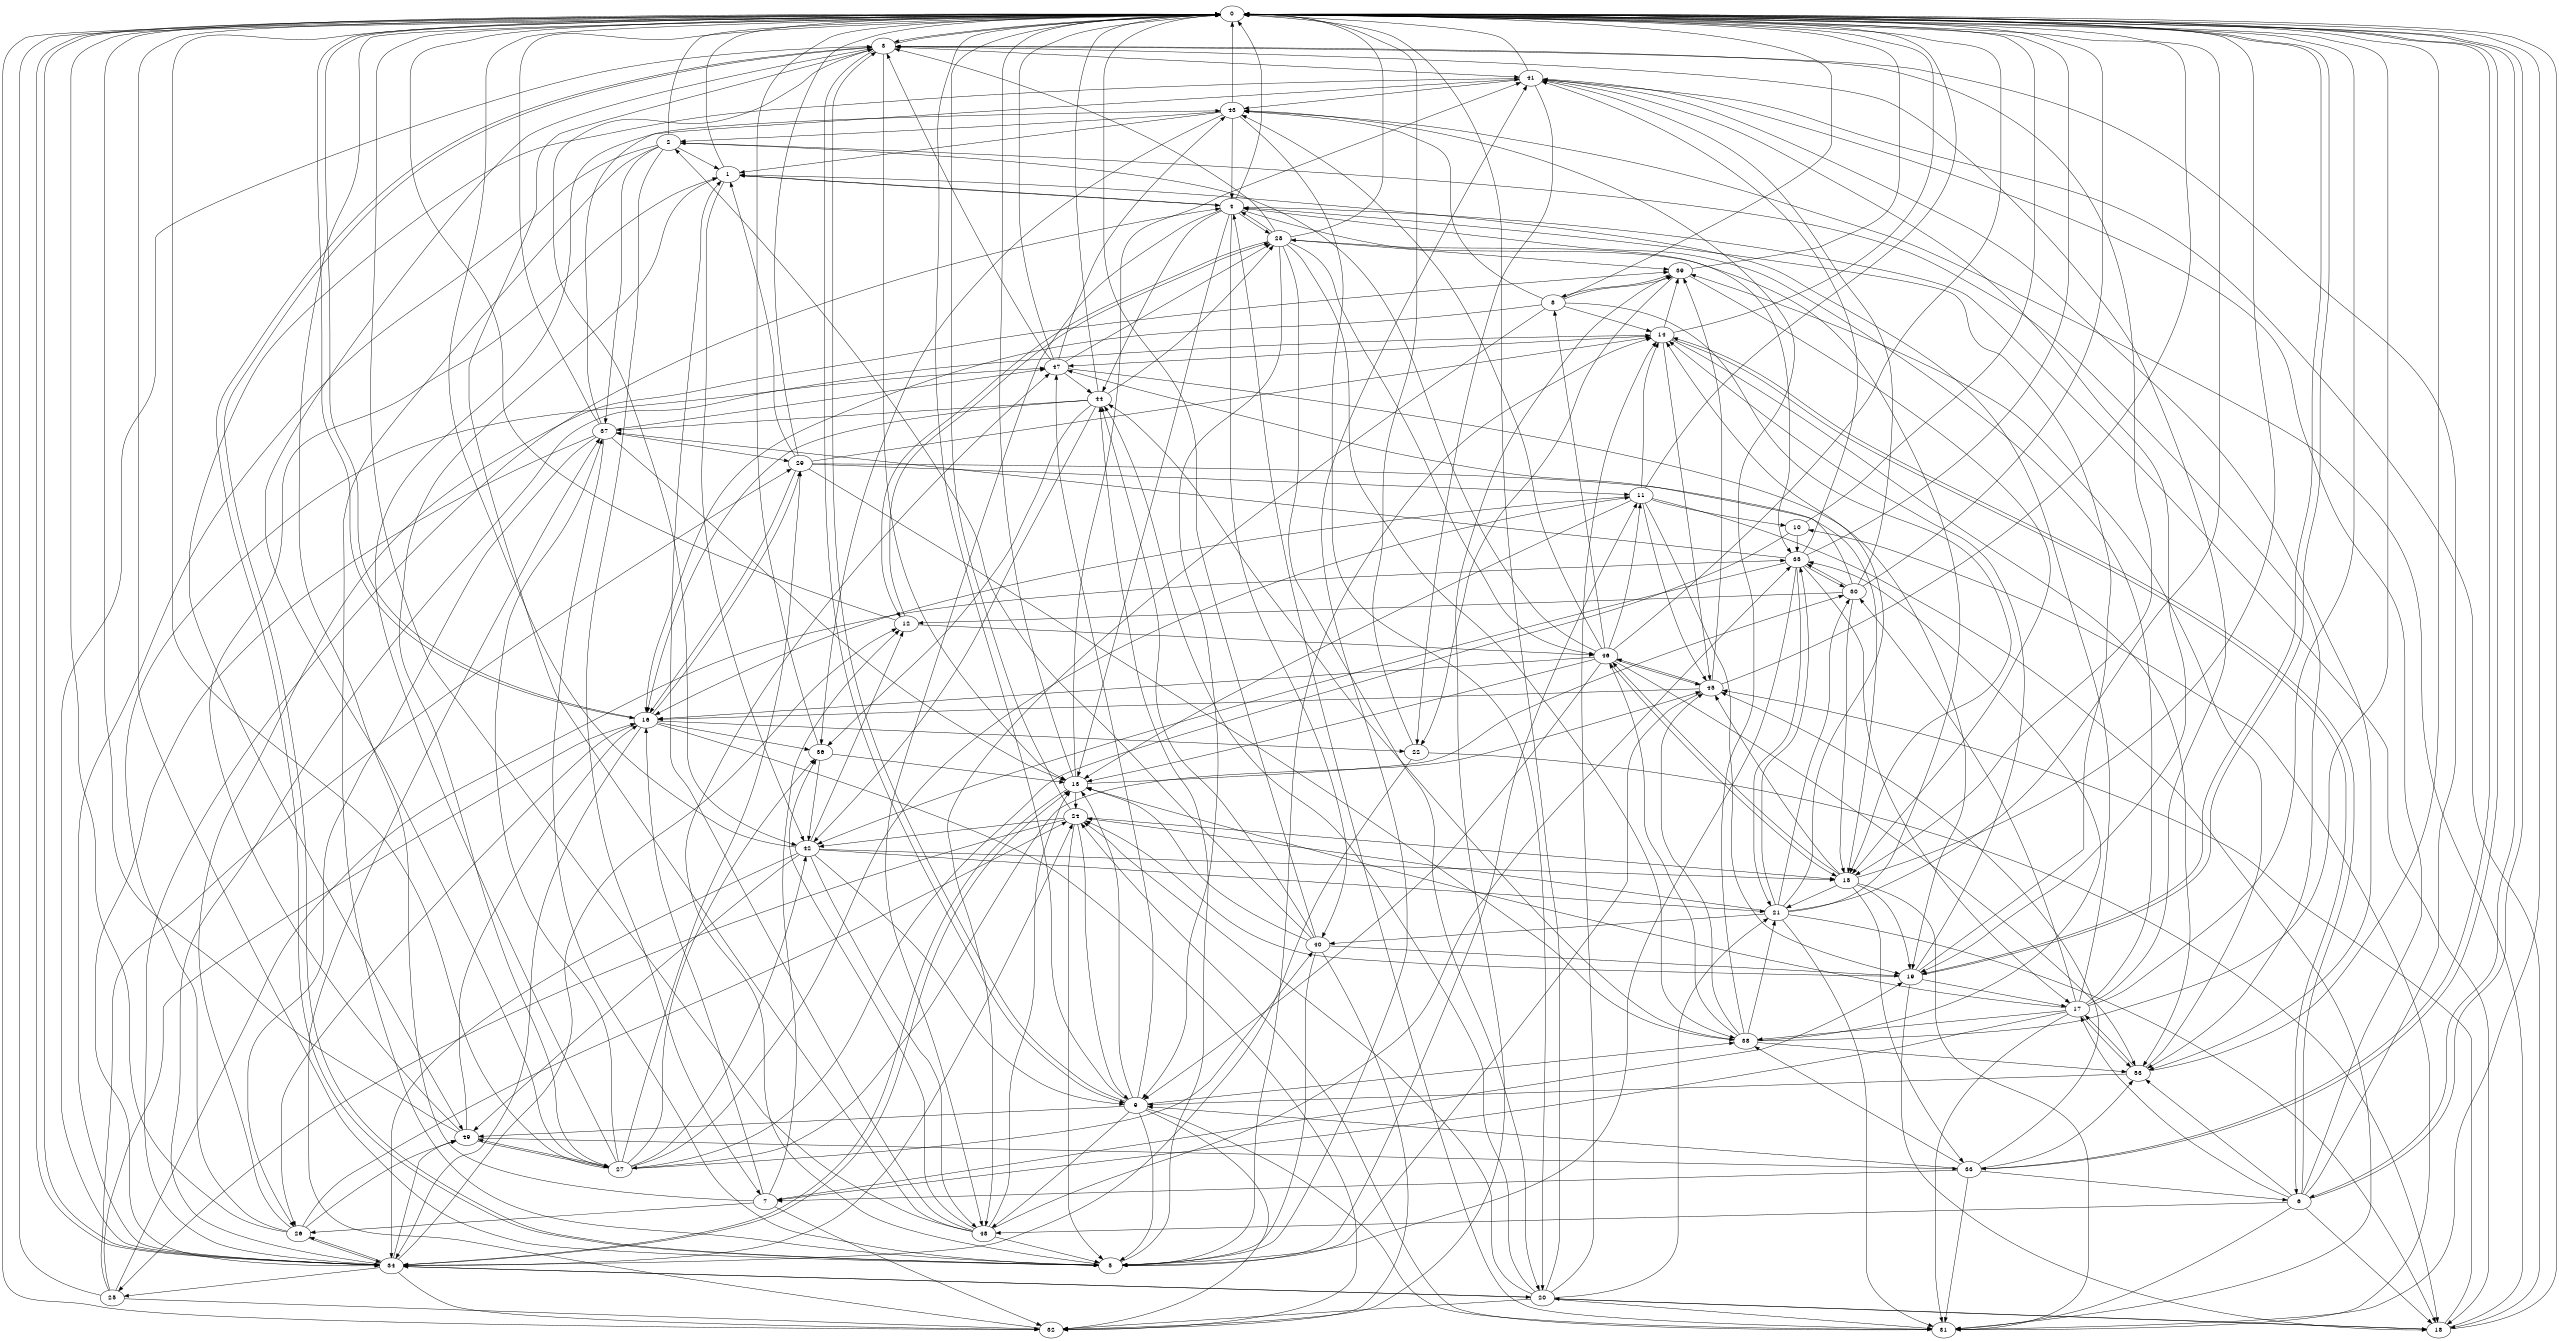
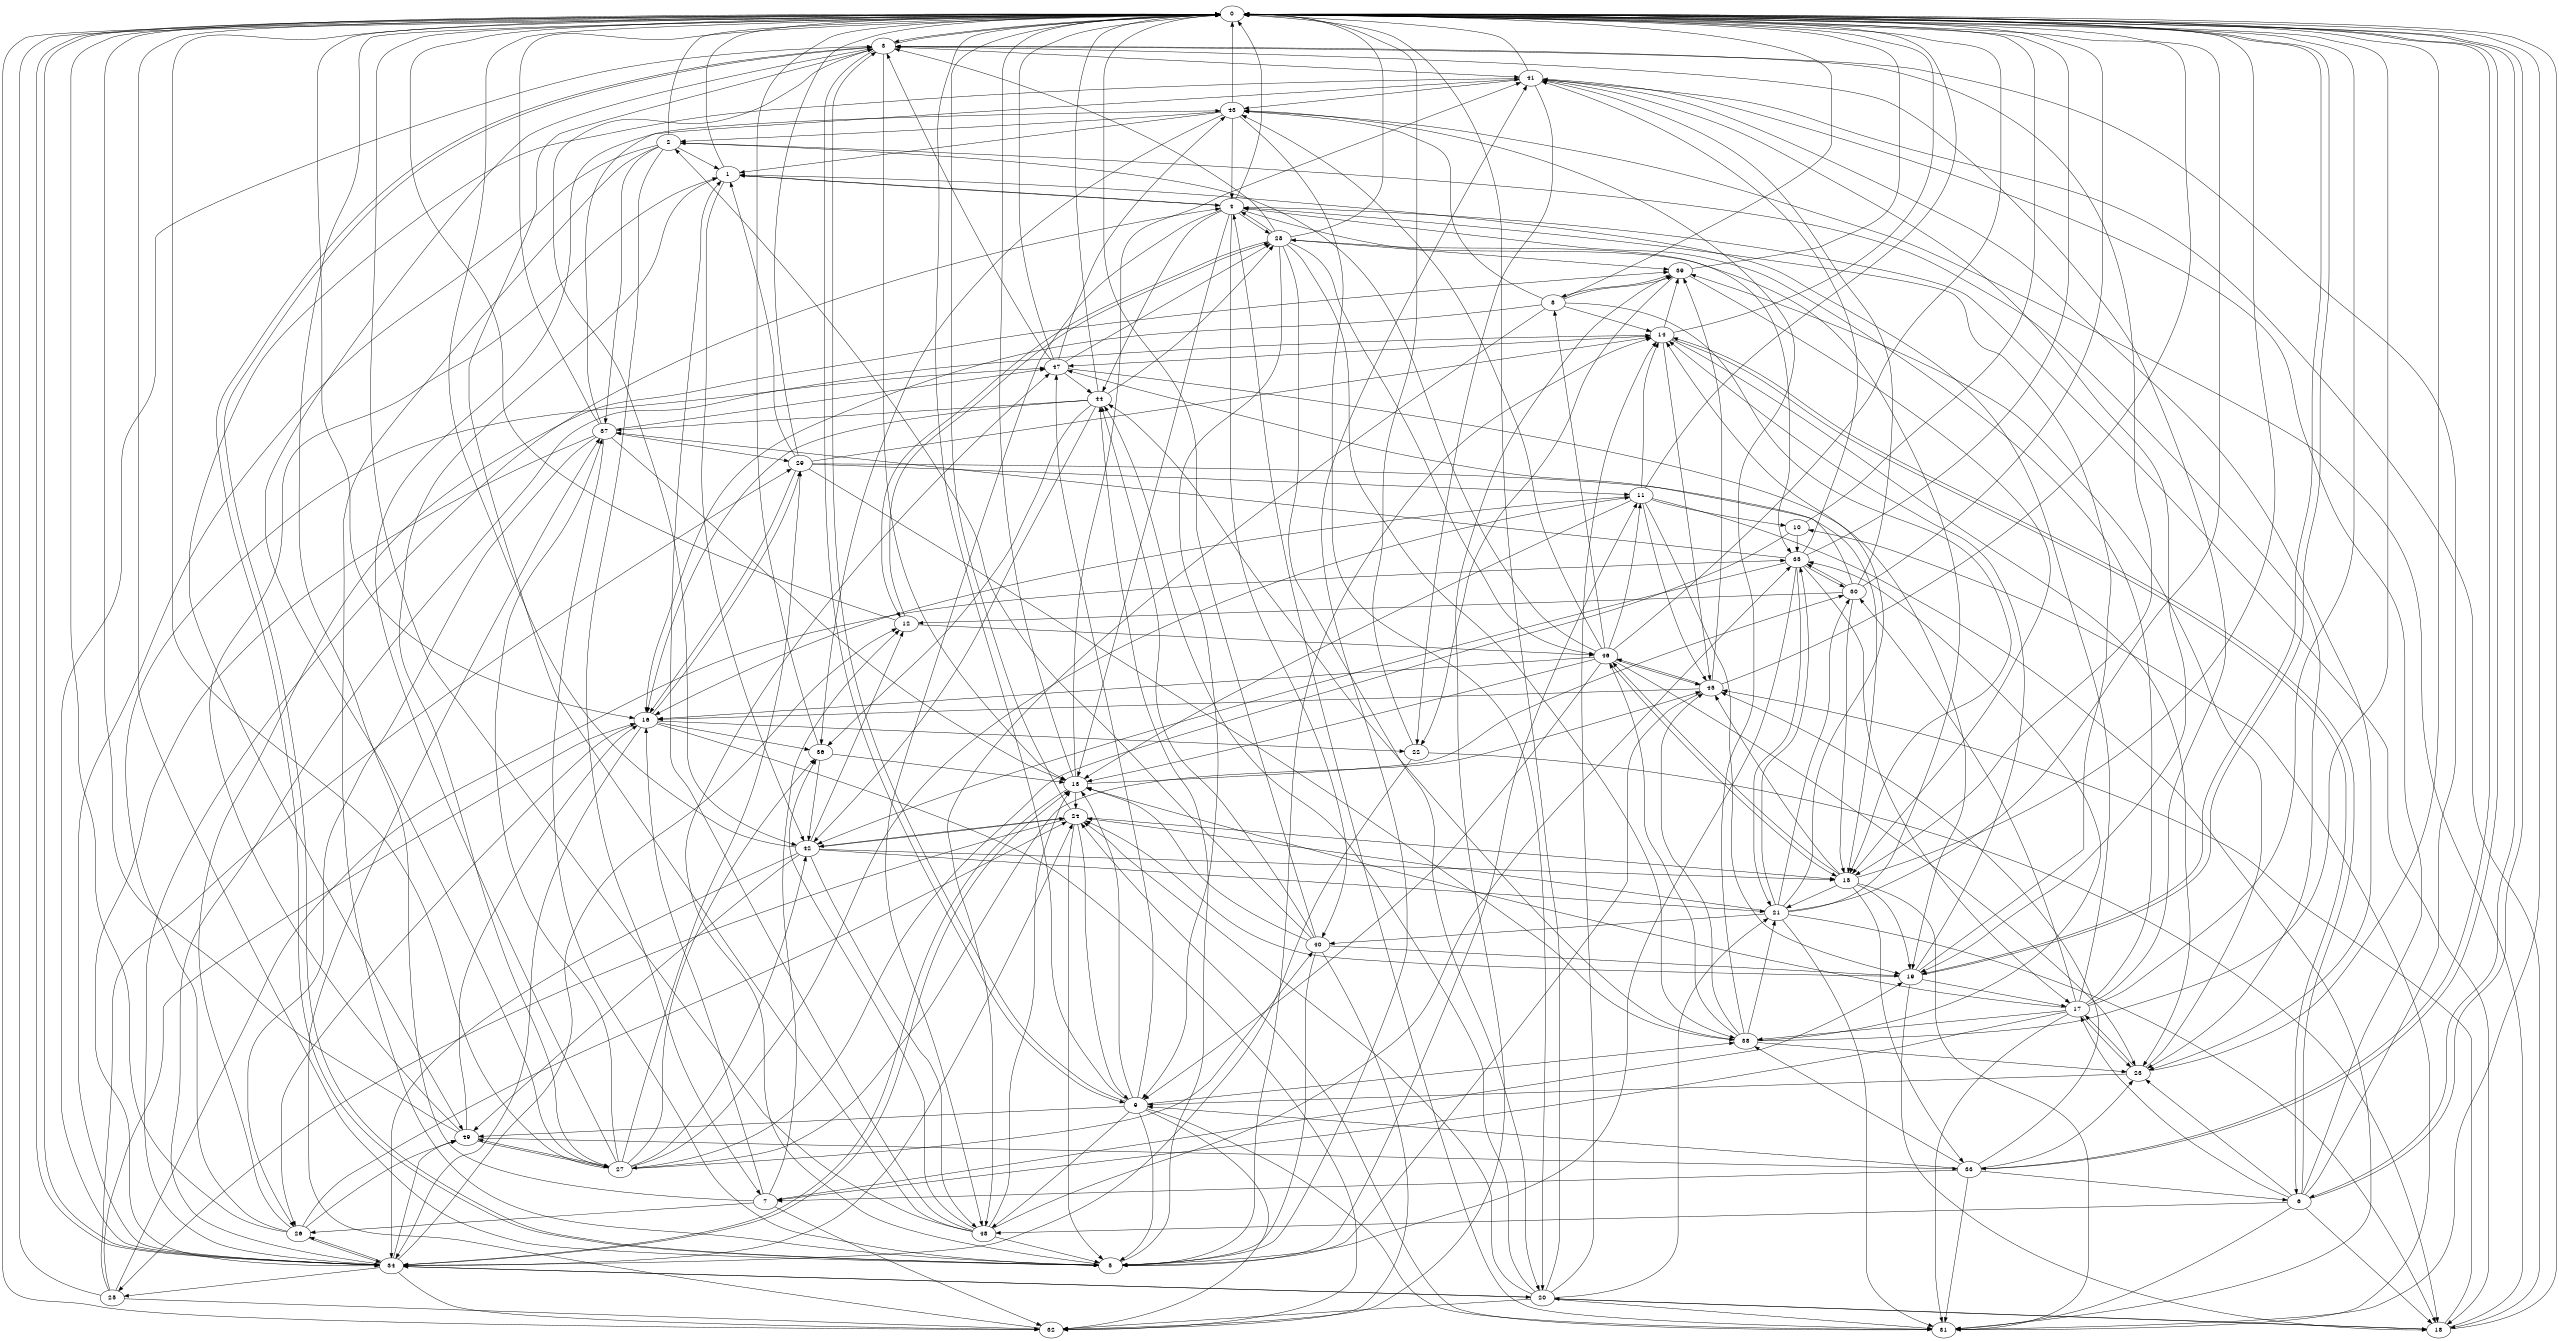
(352, 41) -> none
(956, 999) -> (939, 833)
(2138, 1073) -> (2138, 1073)
